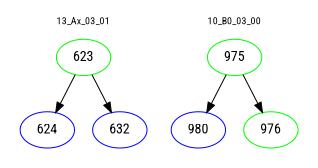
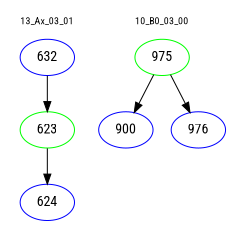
(99, 89) -> (47, 89)
(198, 130) -> (126, 130)
(271, 130) -> (198, 130)
